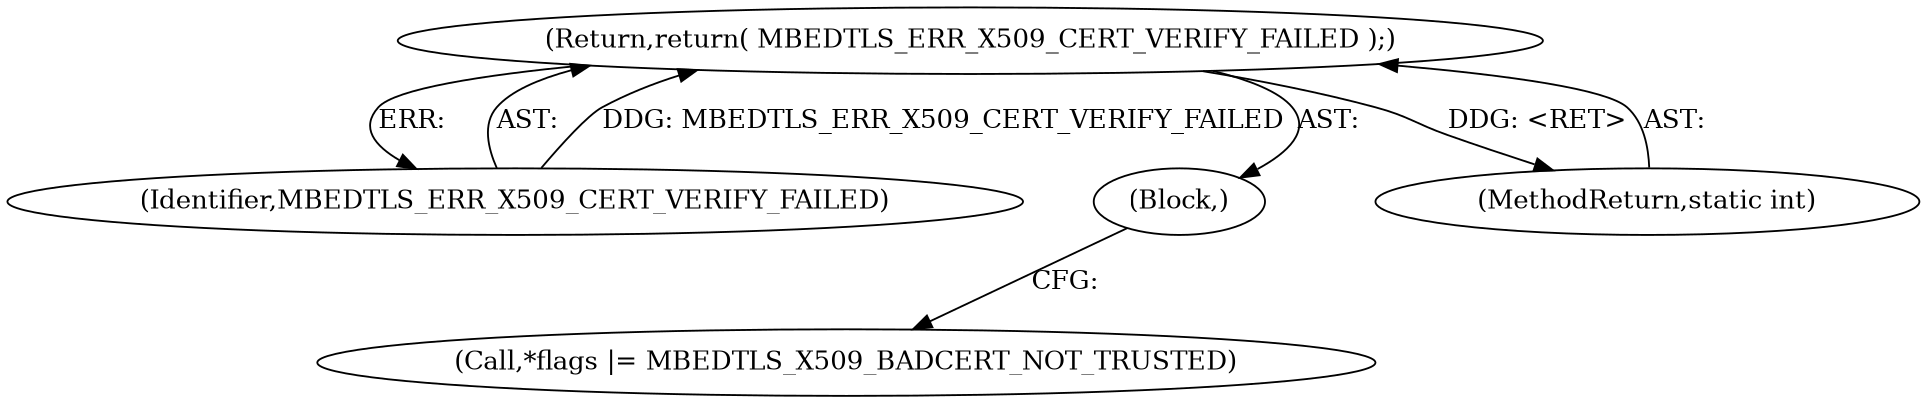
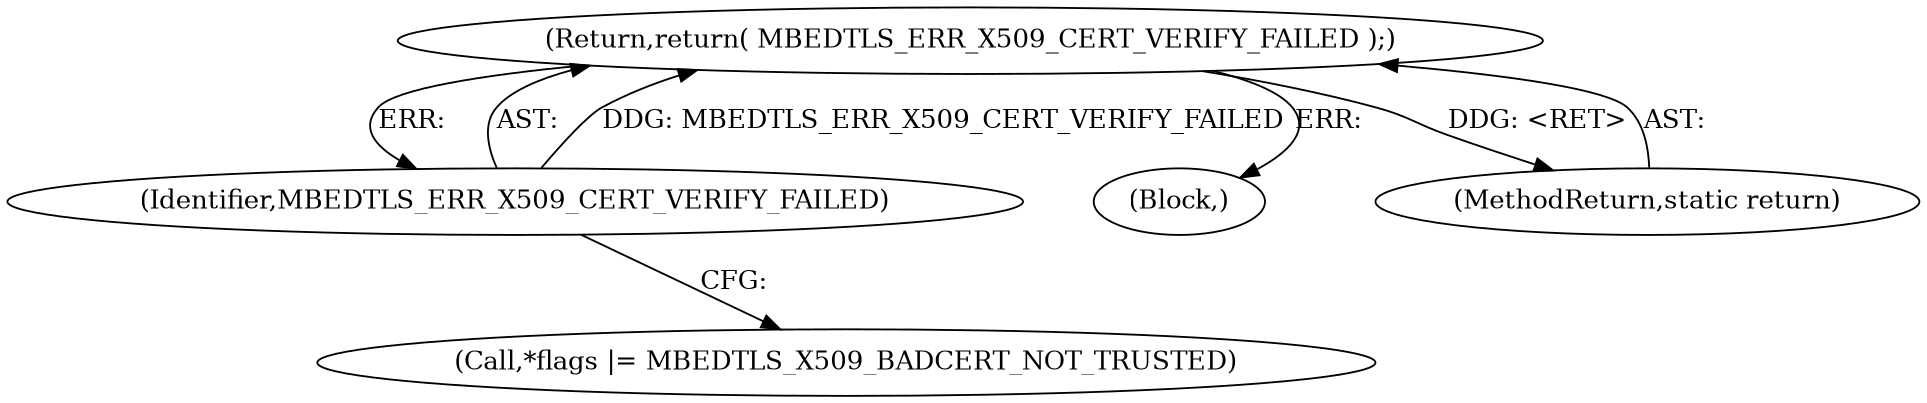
(1333, 121) -> (1333, 121)
(1647, 202) -> (1647, 202)
(1029, 275) -> (672, 278)
